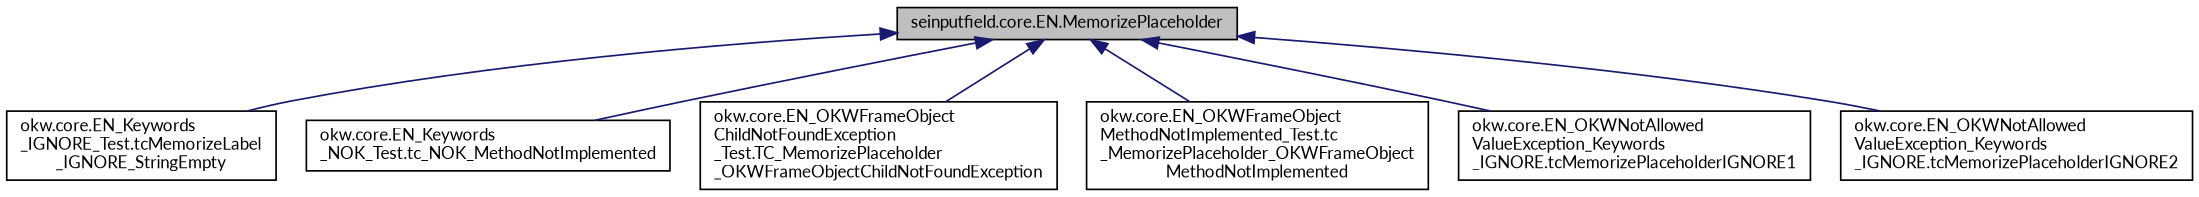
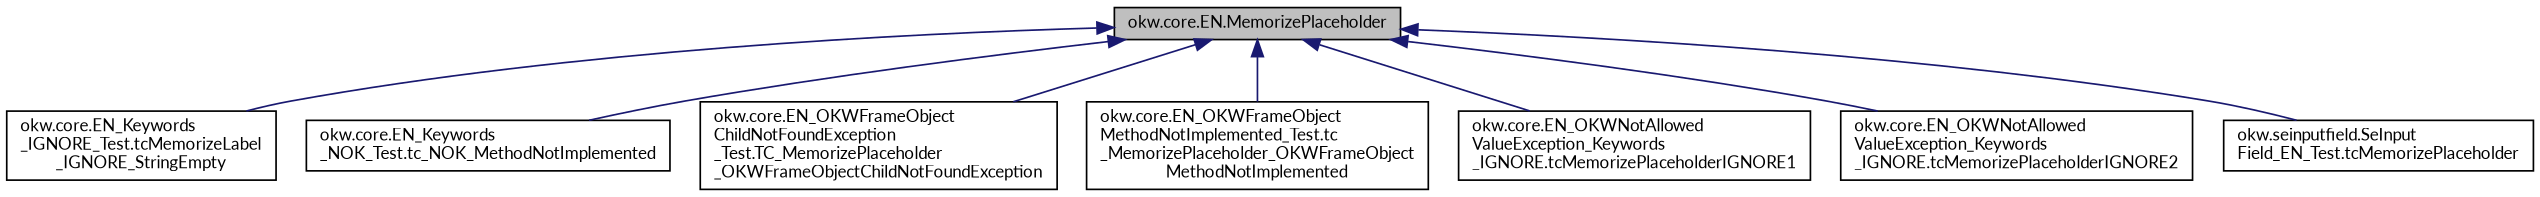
(1067, 24) -> (1257, 24)
none -> (2379, 146)
